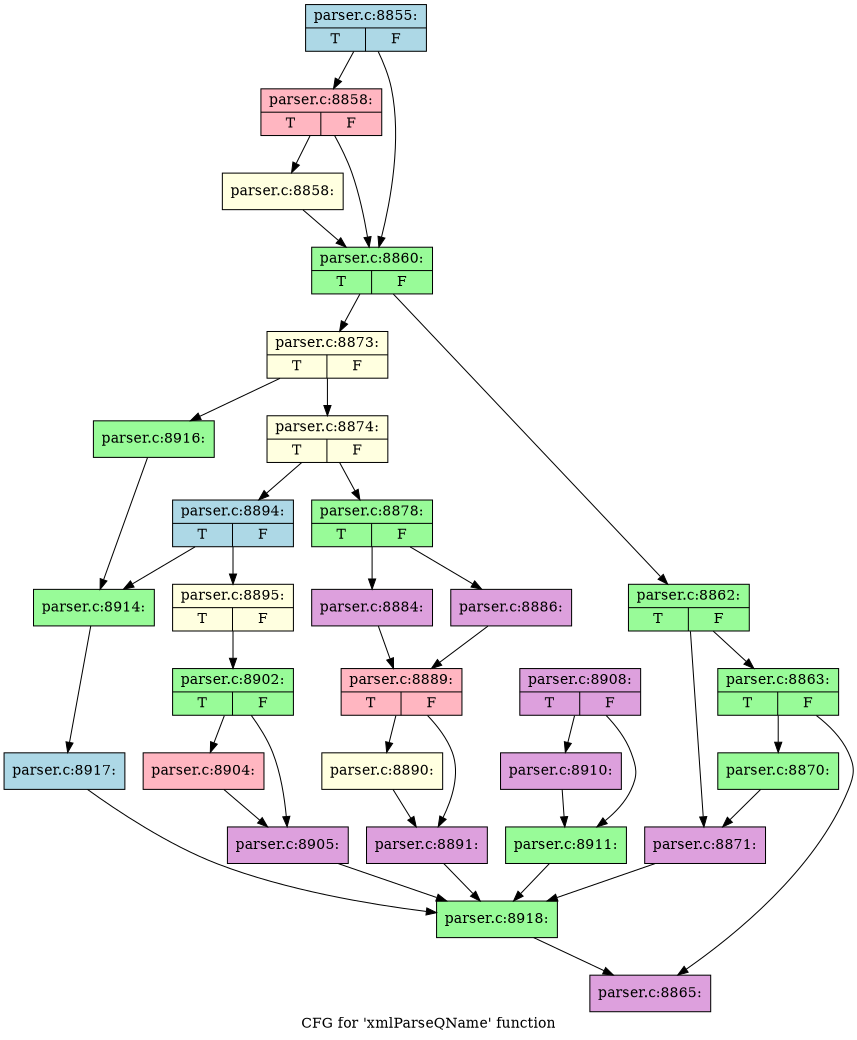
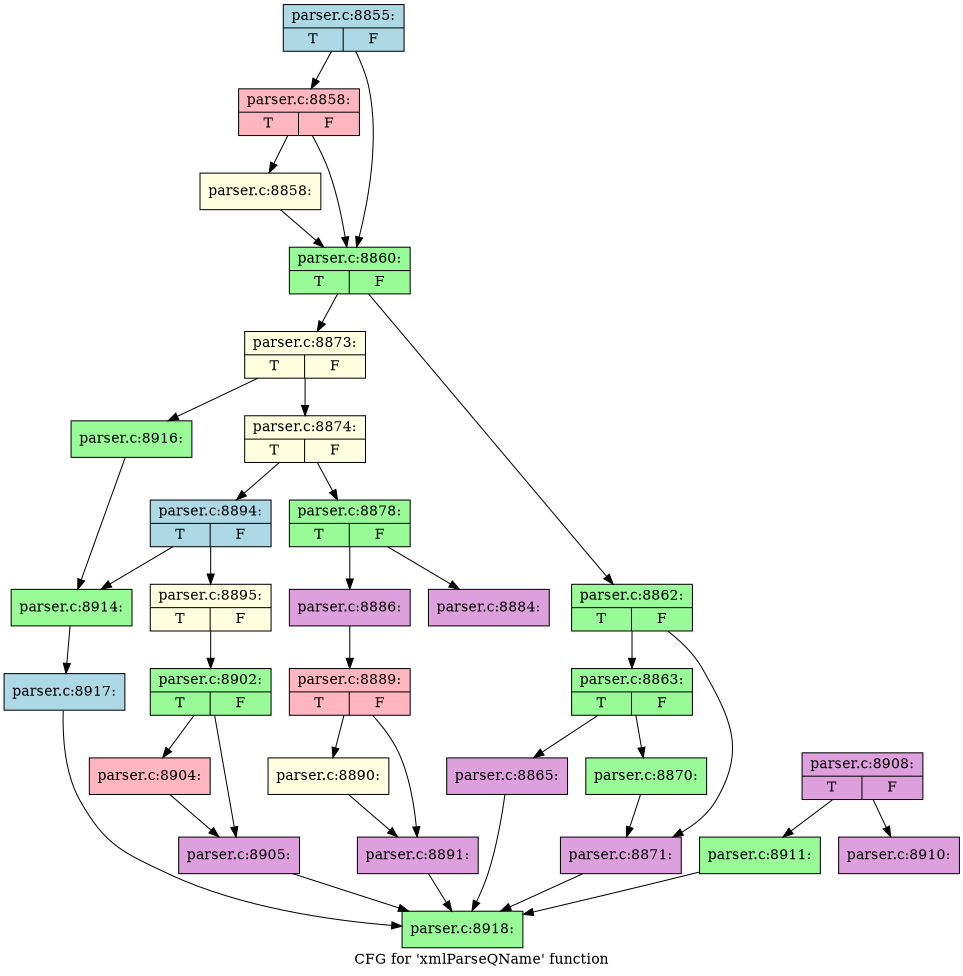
(384, 642) -> none
(563, 803) -> none
(569, 954) -> (495, 849)
